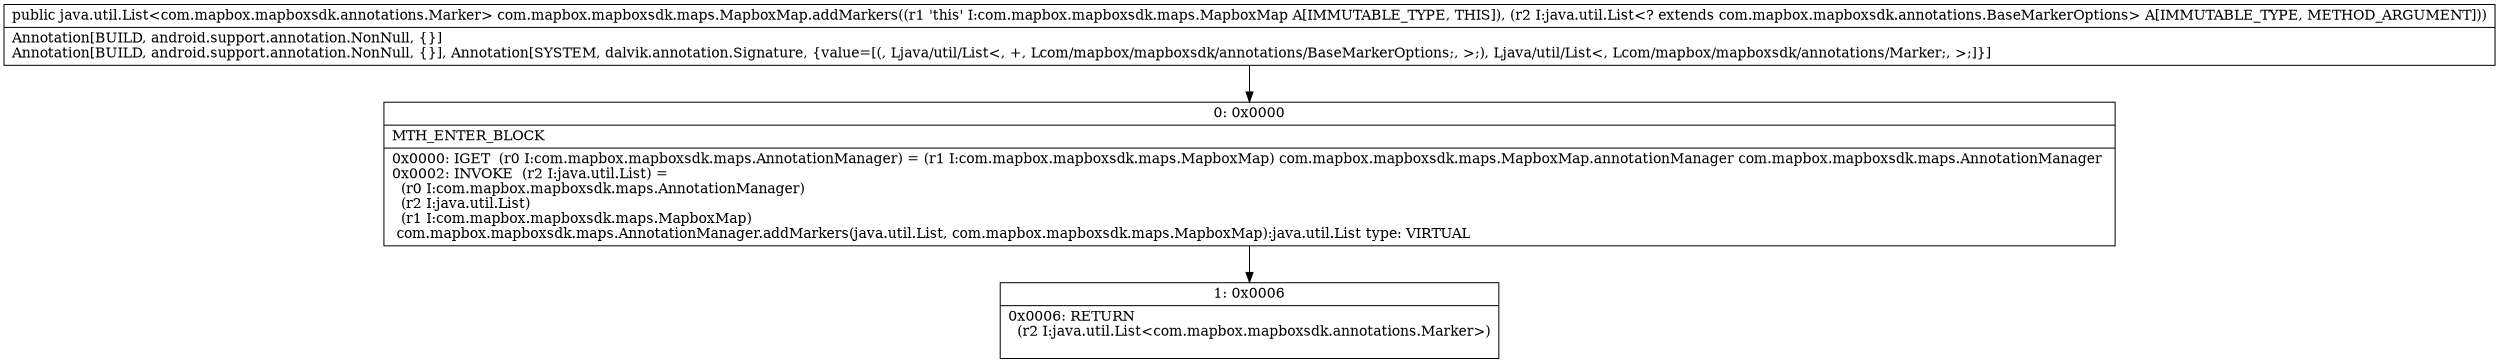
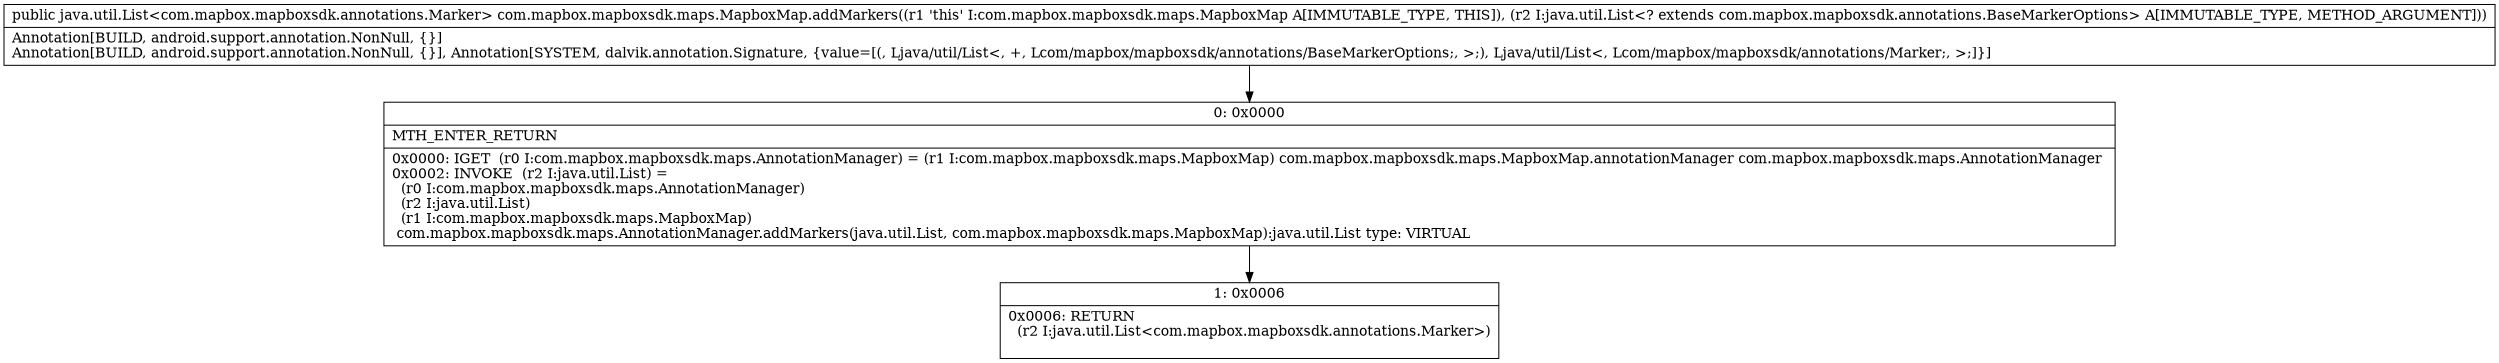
(469, 136) -> (475, 136)
